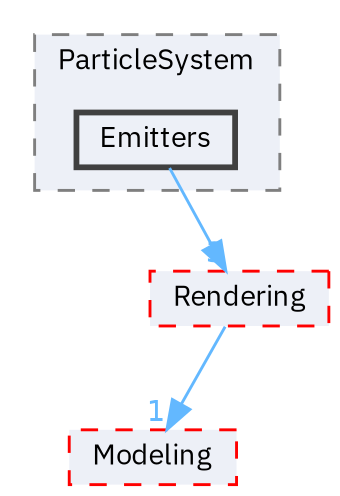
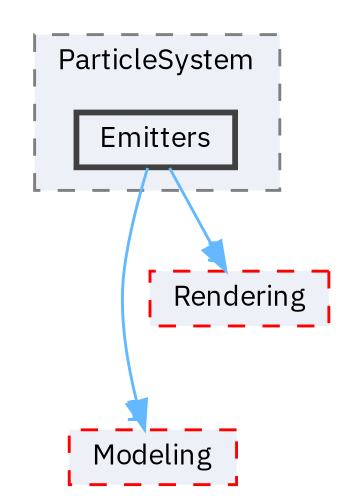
(203, 365) -> (123, 284)
